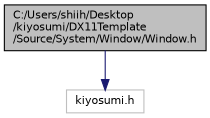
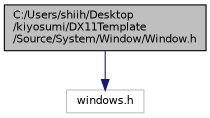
(105, 101) -> (105, 101)
